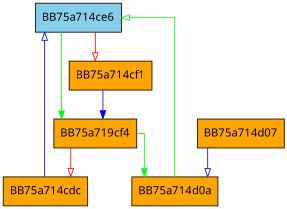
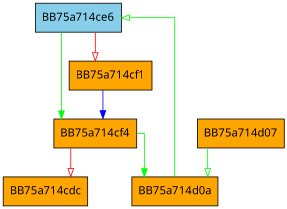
(45, 109) -> none
(95, 133) -> (95, 133)
(208, 158) -> (208, 158)
